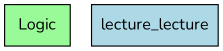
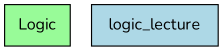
(155, 25) -> (155, 25)
